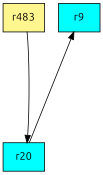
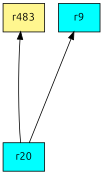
(29, 83) -> (19, 91)
